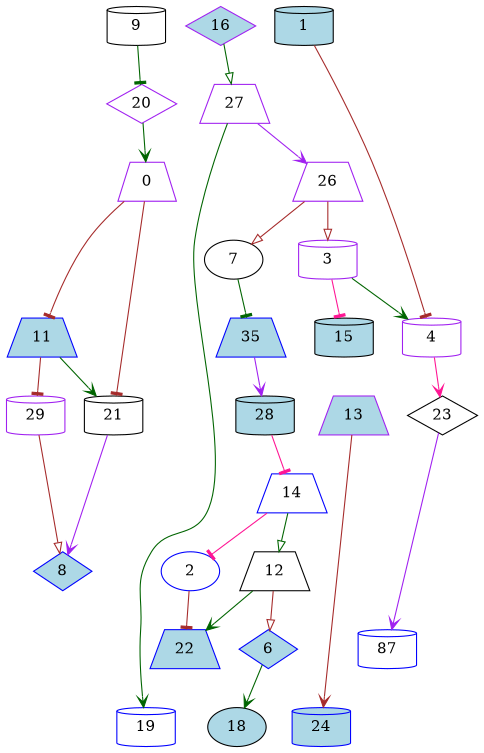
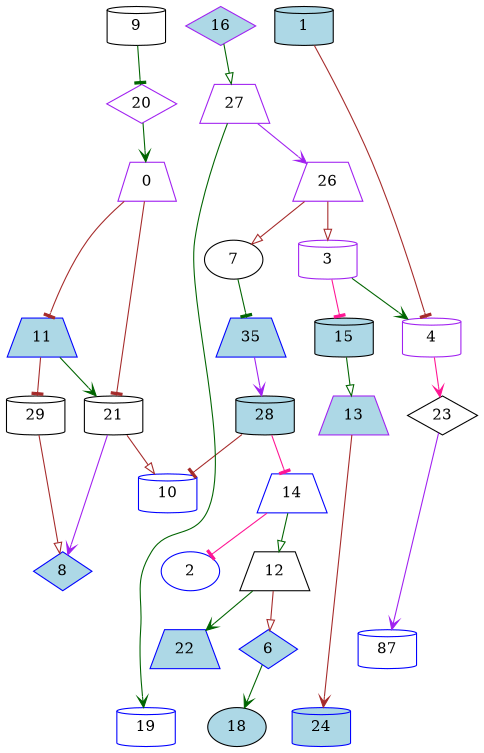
none -> (348, 371)
(36, 415) -> (36, 415)
none -> (168, 493)
(188, 608) -> none
